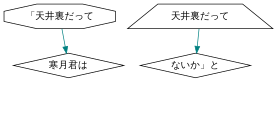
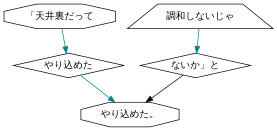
(200, 16) -> (200, 16)
(69, 65) -> (69, 65)
none -> (130, 115)
